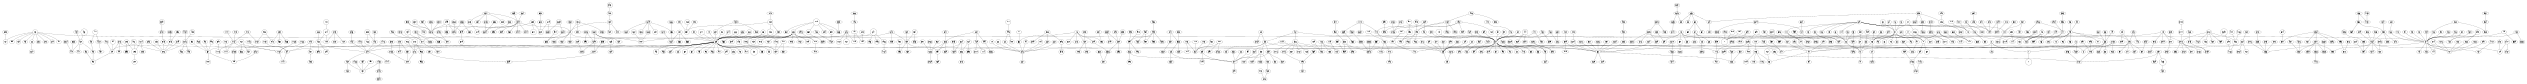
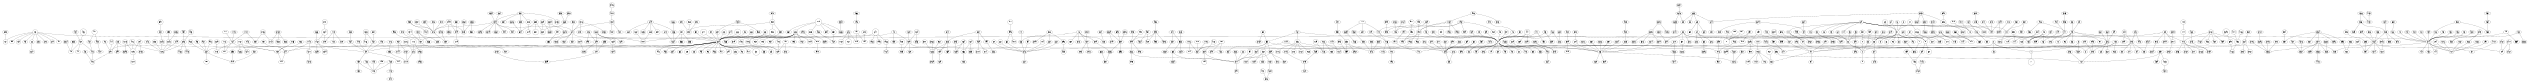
none -> (561, 13)
